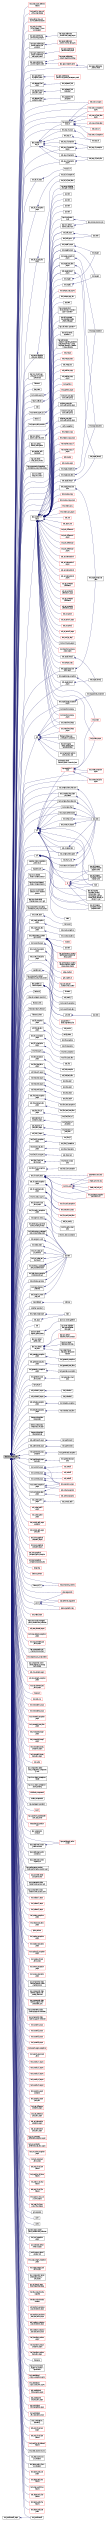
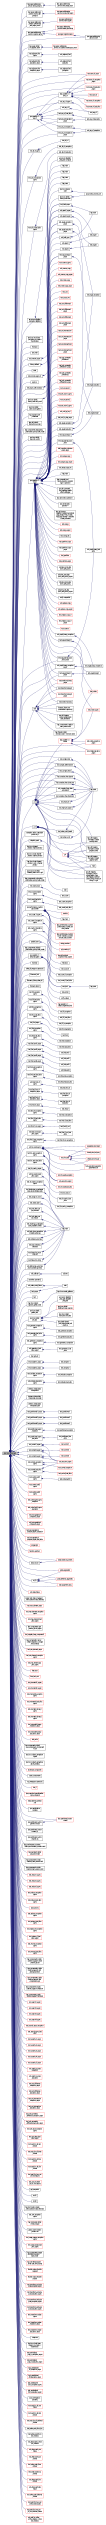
(15, 1991) -> (16, 1436)
